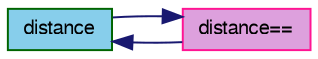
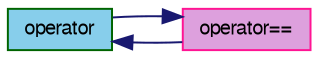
(60, 29) -> (60, 29)
(247, 29) -> (247, 29)
